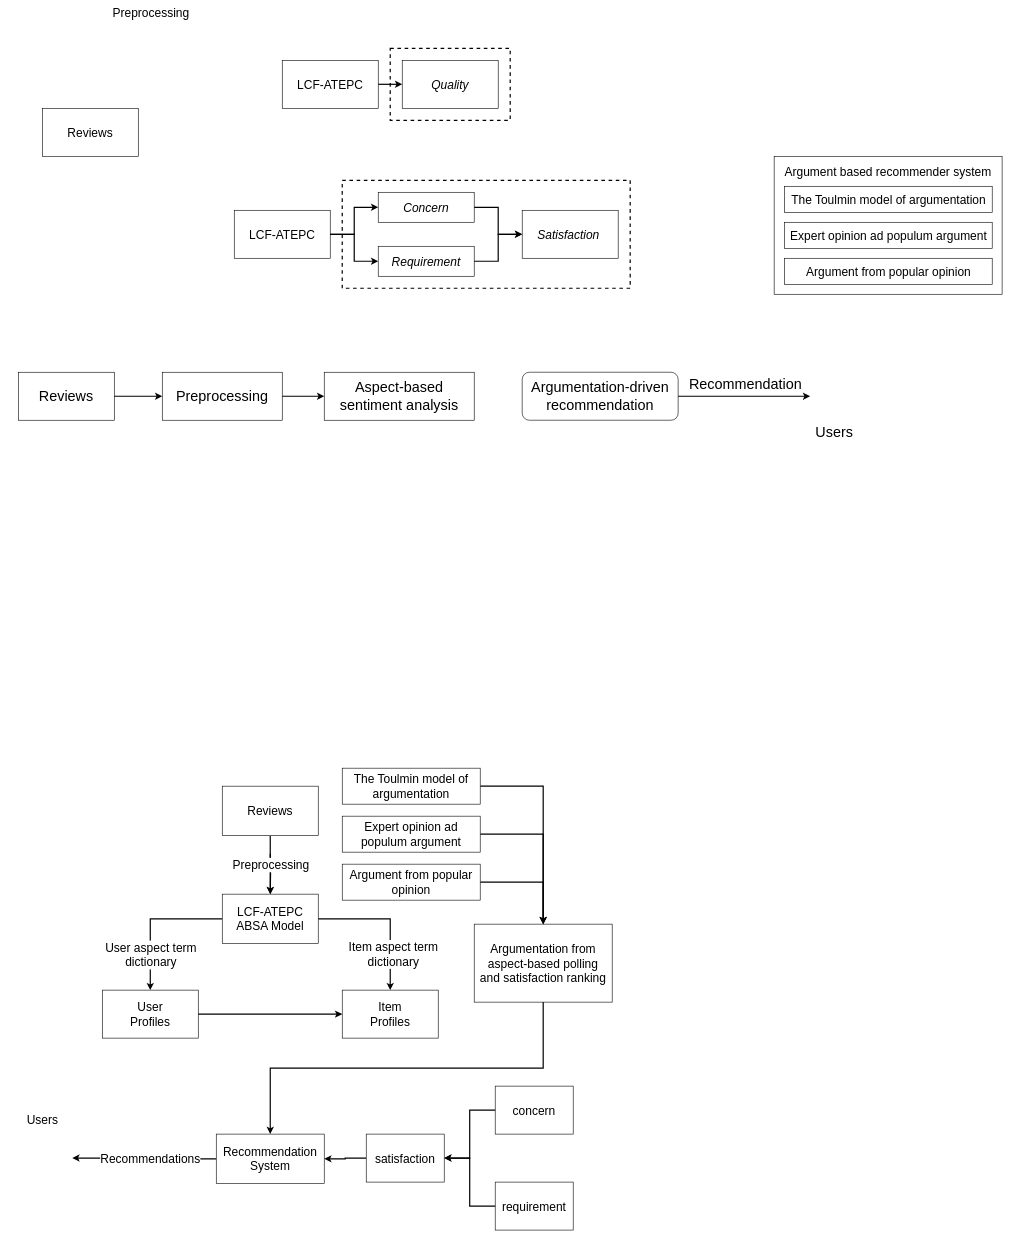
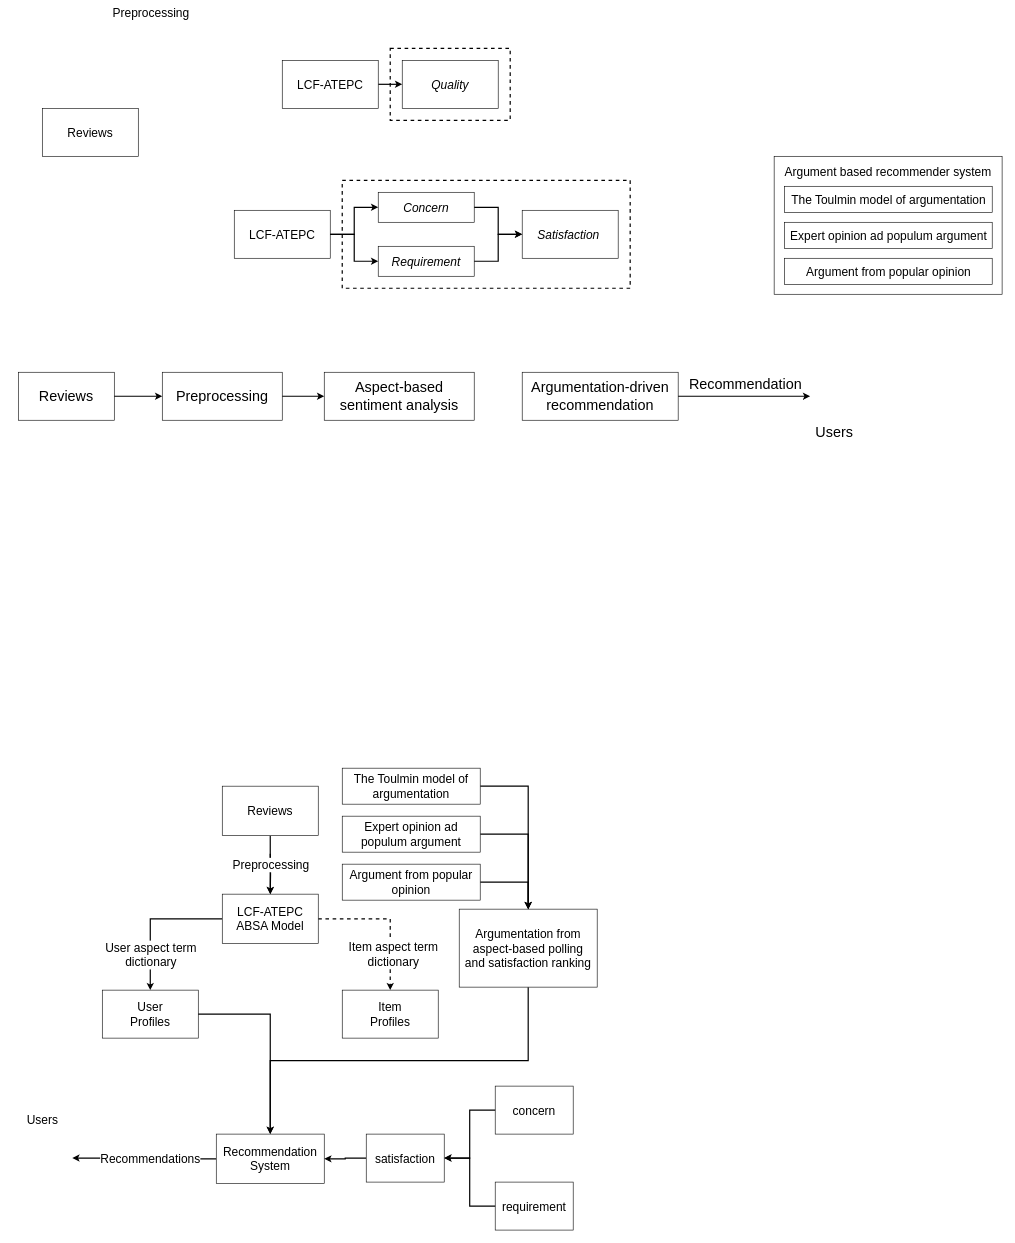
(600, 396) -> (600, 396)
(366, 919) -> (366, 919)
(543, 963) -> (528, 948)
(302, 1014) -> (270, 1035)
